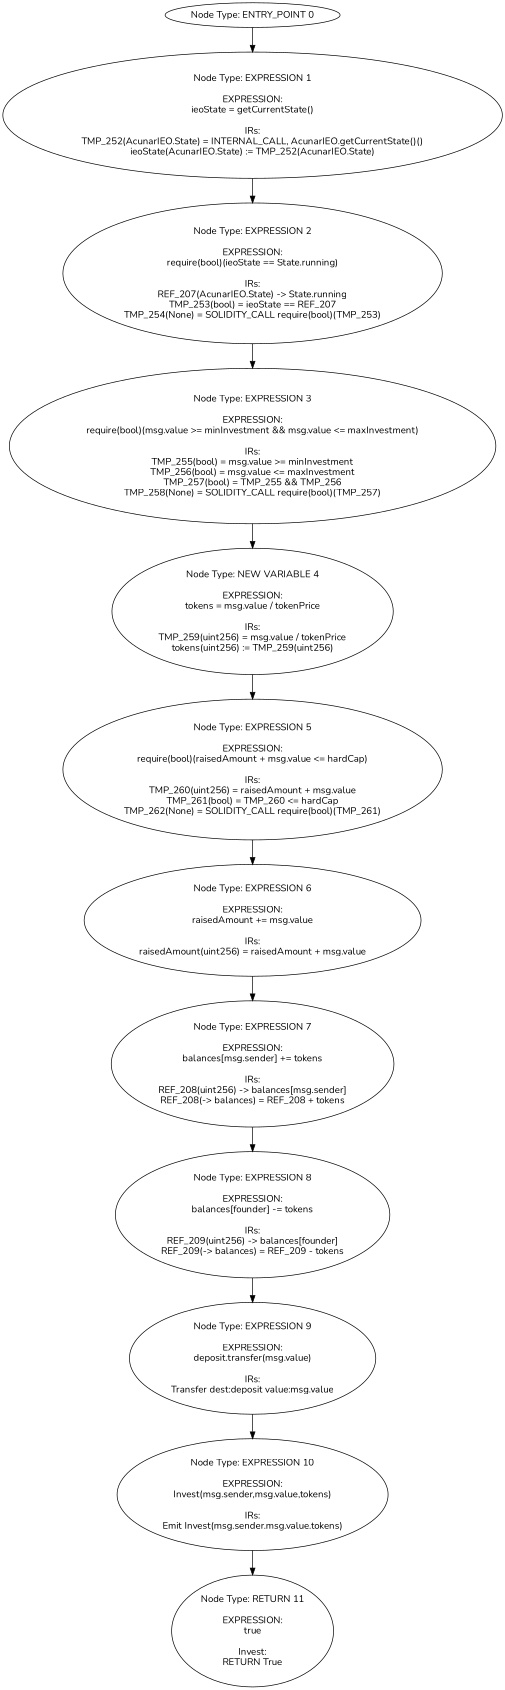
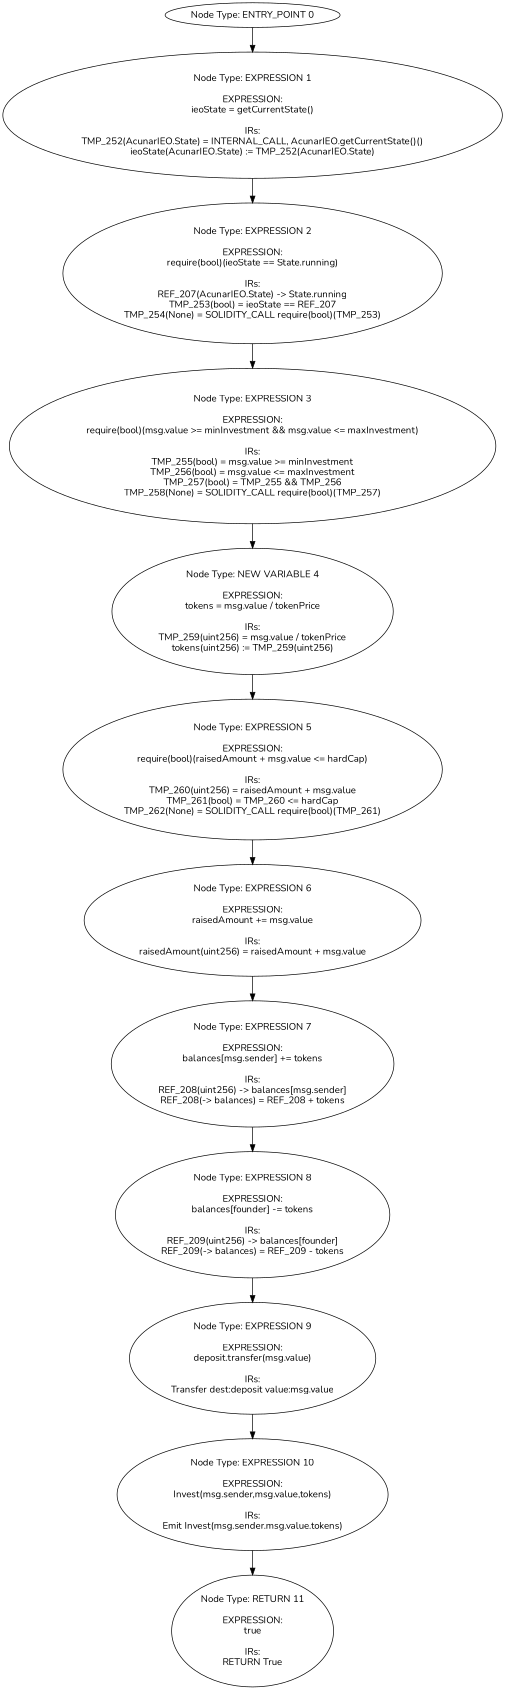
(253, 1631) -> (253, 1631)
